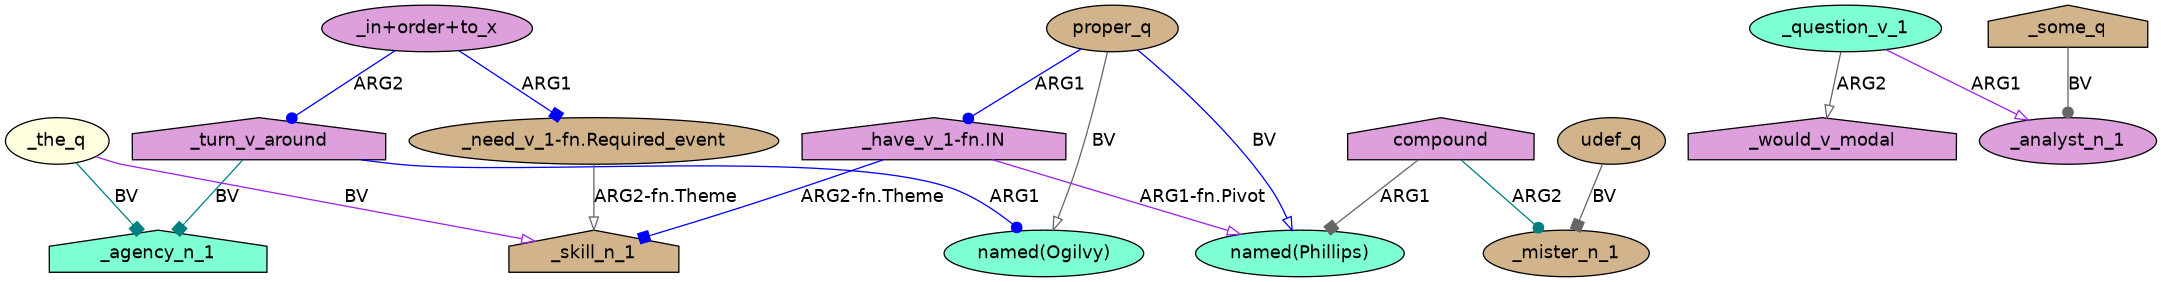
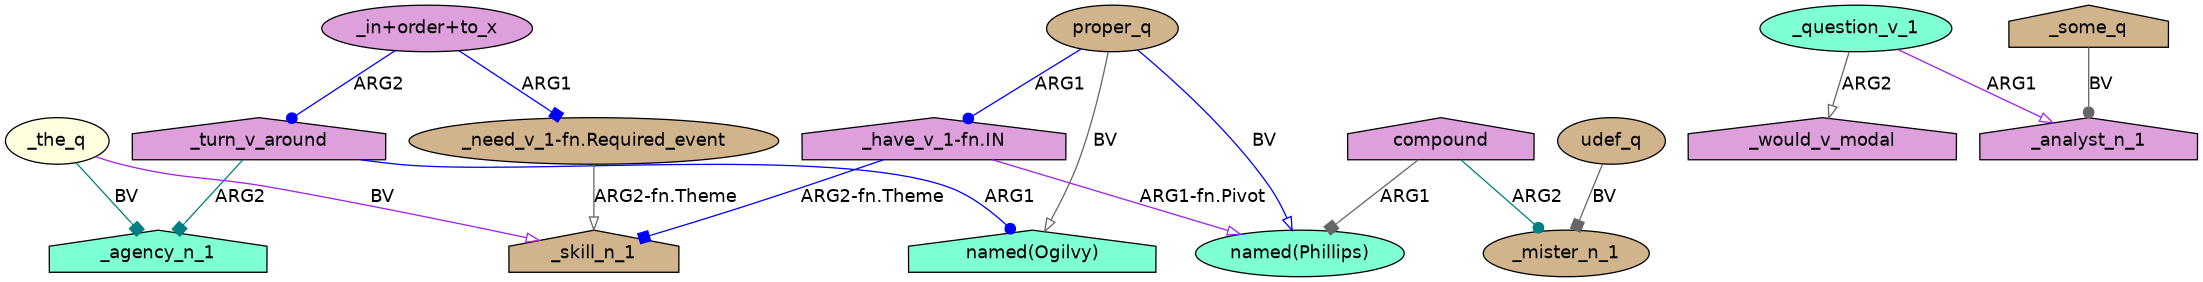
(2068, 141) -> (2089, 141)
(227, 197) -> (241, 197)
(1044, 253) -> (1032, 253)
